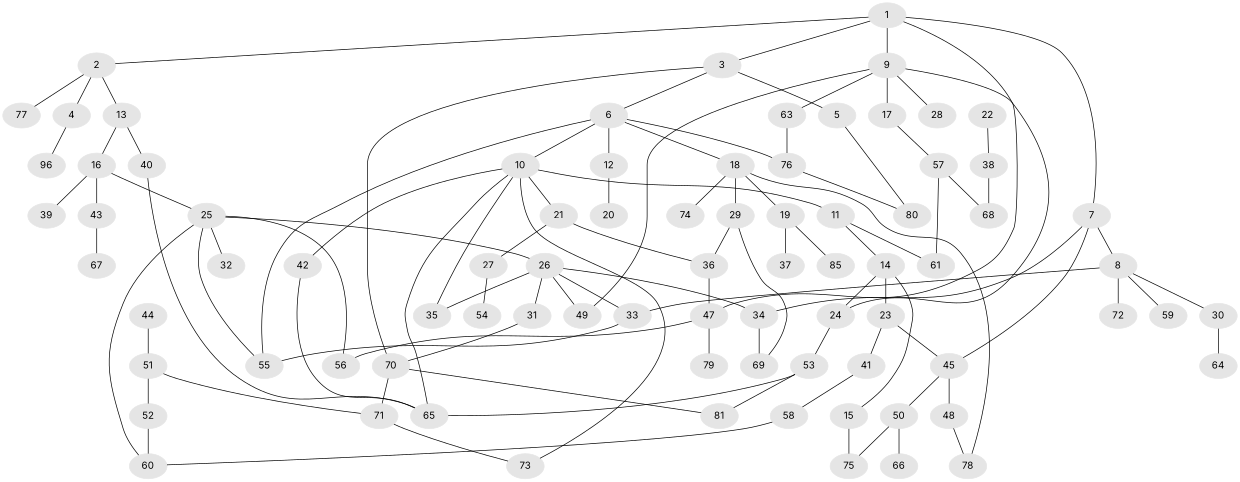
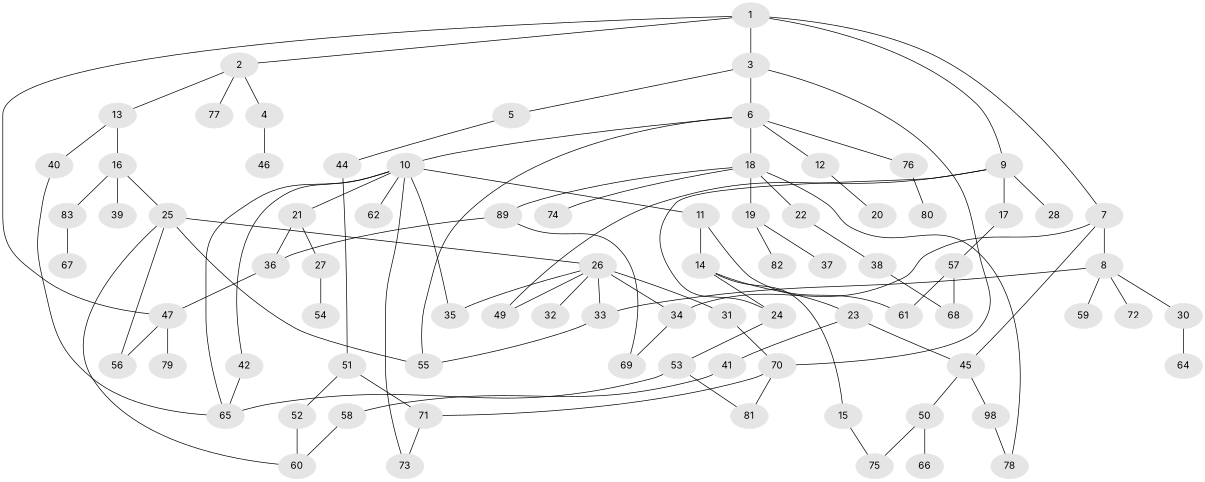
(787, 116) -> none
(47, 166) -> (264, 166)
(875, 166) -> (427, 140)
none -> (776, 191)
(97, 216) -> (67, 216)
none -> (374, 216)
(735, 216) -> (503, 216)
(216, 241) -> (574, 291)
(836, 266) -> (777, 266)
(949, 416) -> (991, 416)
